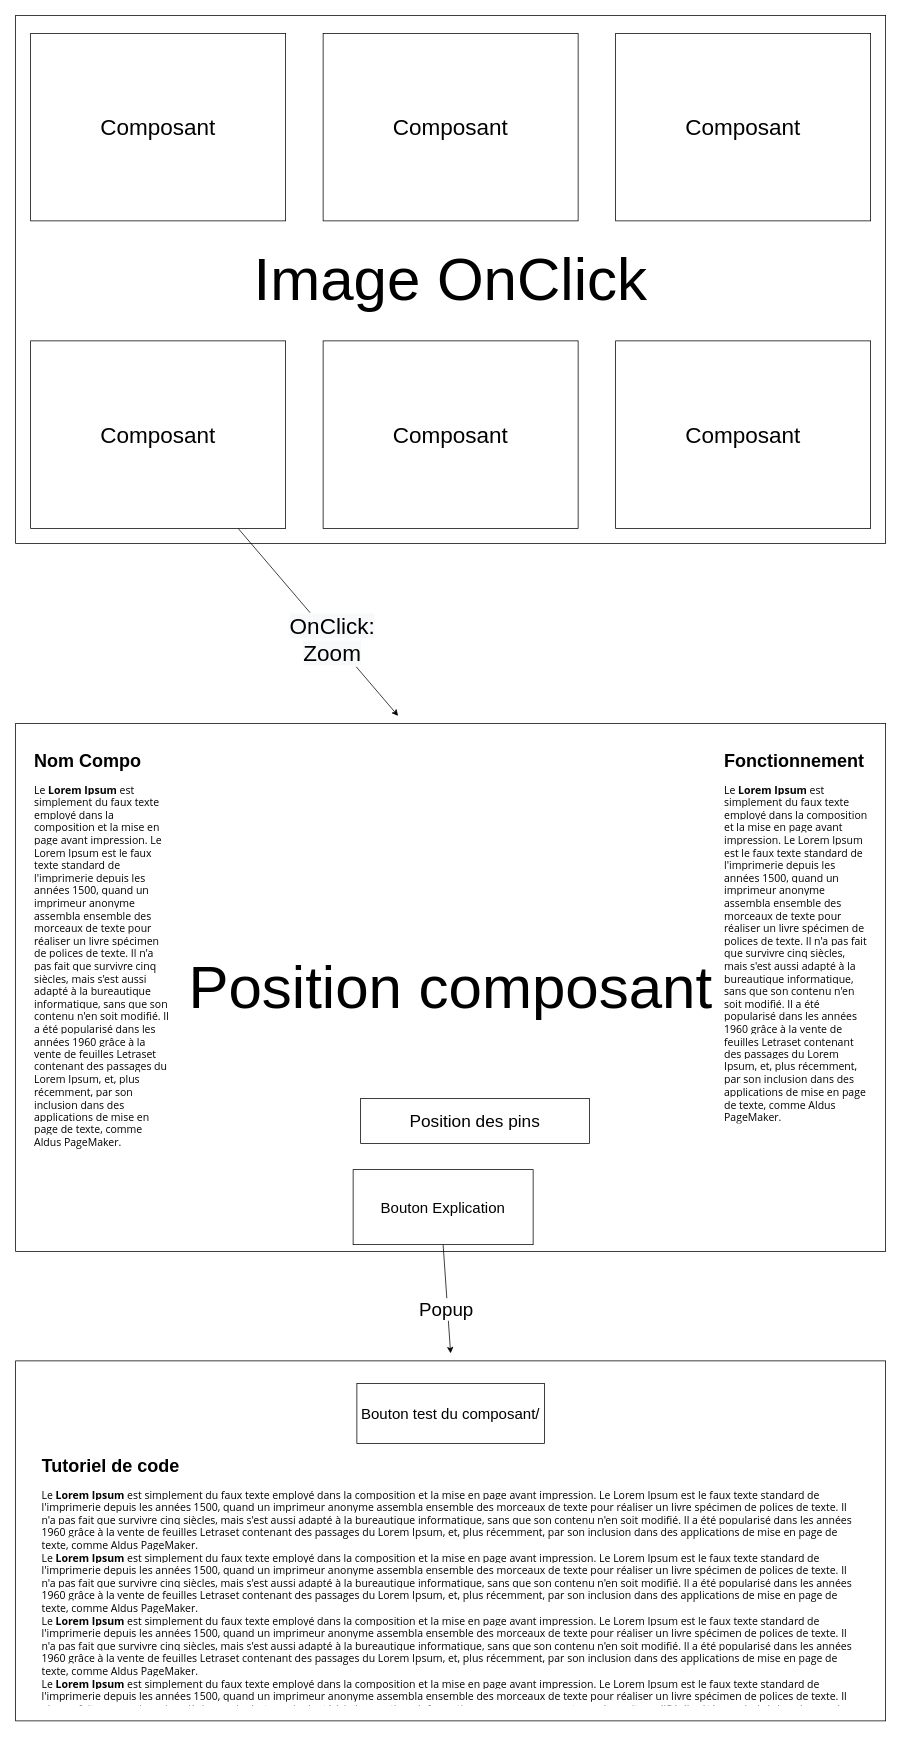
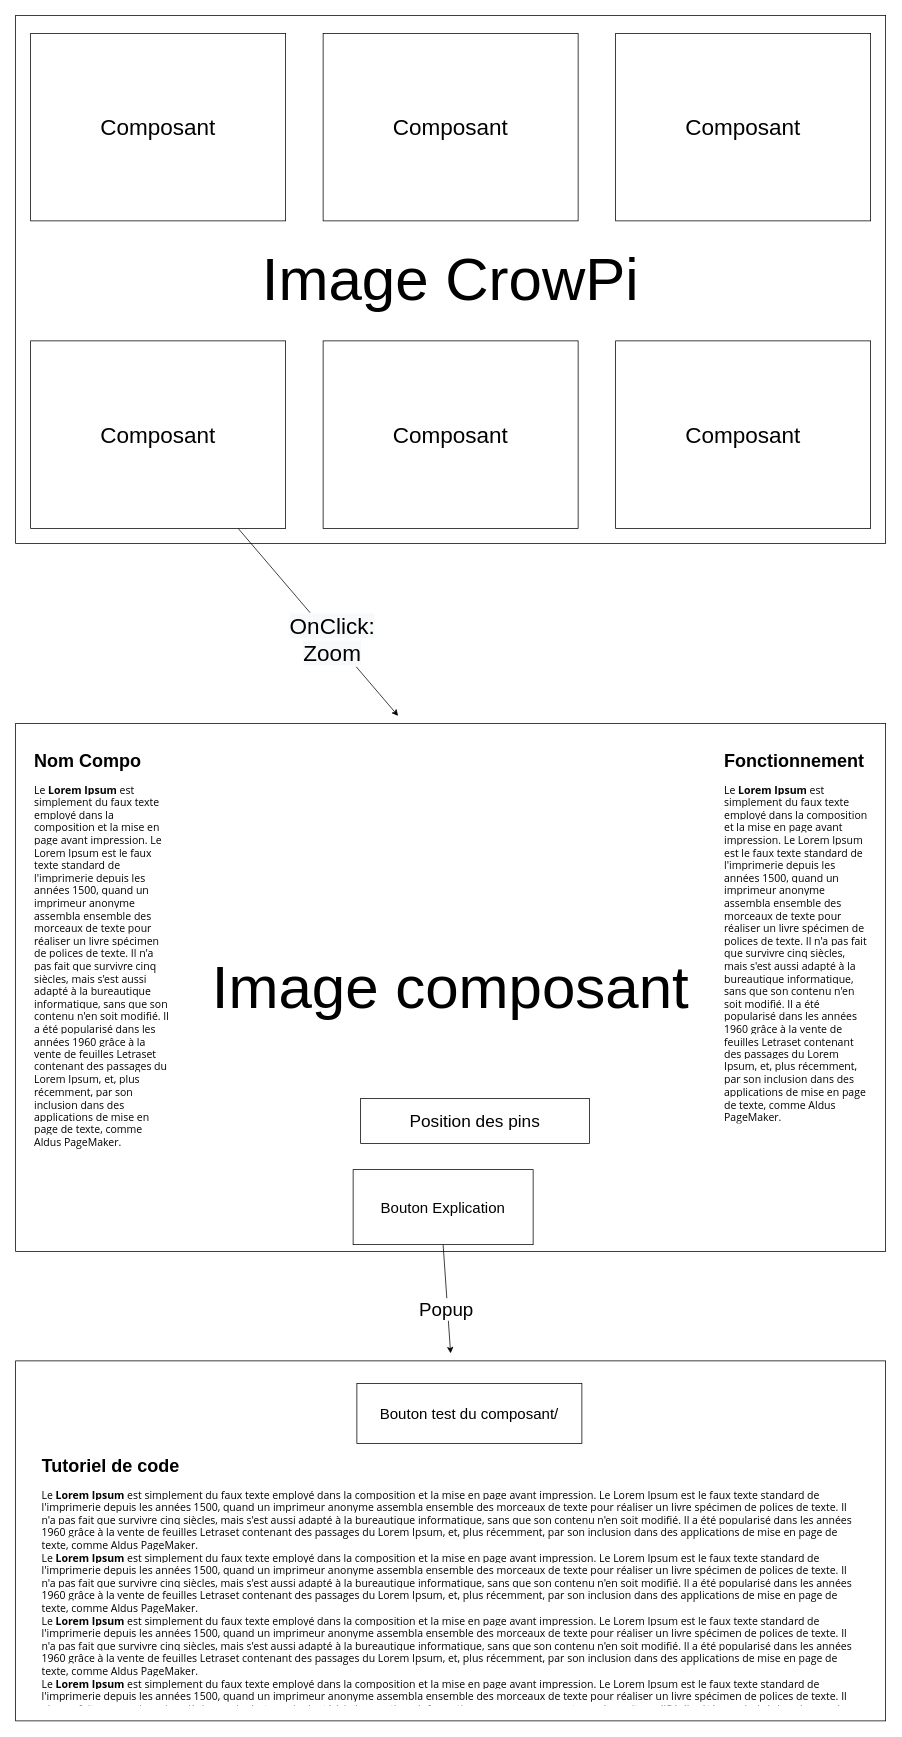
(450, 279) -> (450, 279)
(450, 987) -> (450, 987)
(450, 1413) -> (469, 1413)
